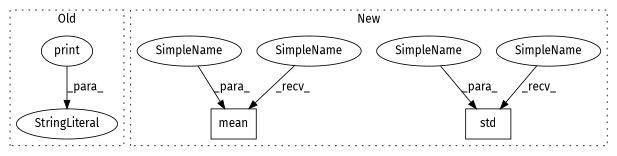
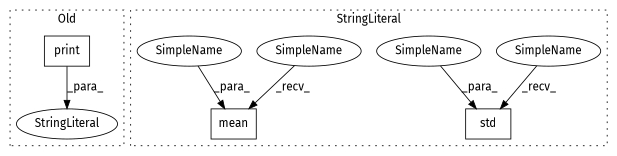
(369, 20) -> (369, 20)
(67, 51) -> (67, 51)
